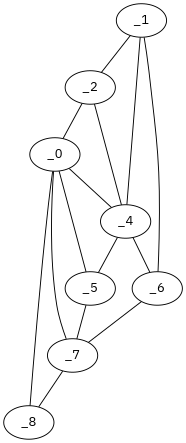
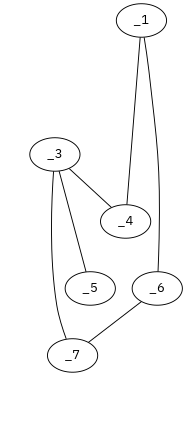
(90, 87) -> none
(55, 154) -> (55, 154)
(108, 255) -> none
(141, 255) -> none
(81, 322) -> none
(29, 422) -> none
